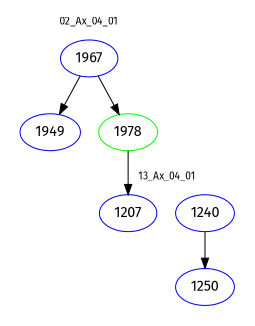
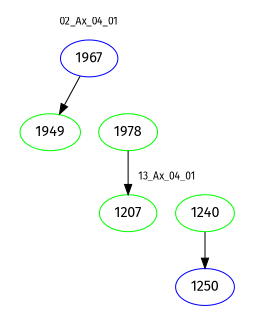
(106, 91) -> none
(50, 132) -> (50, 132)
(128, 213) -> (128, 213)
(205, 213) -> (205, 213)
